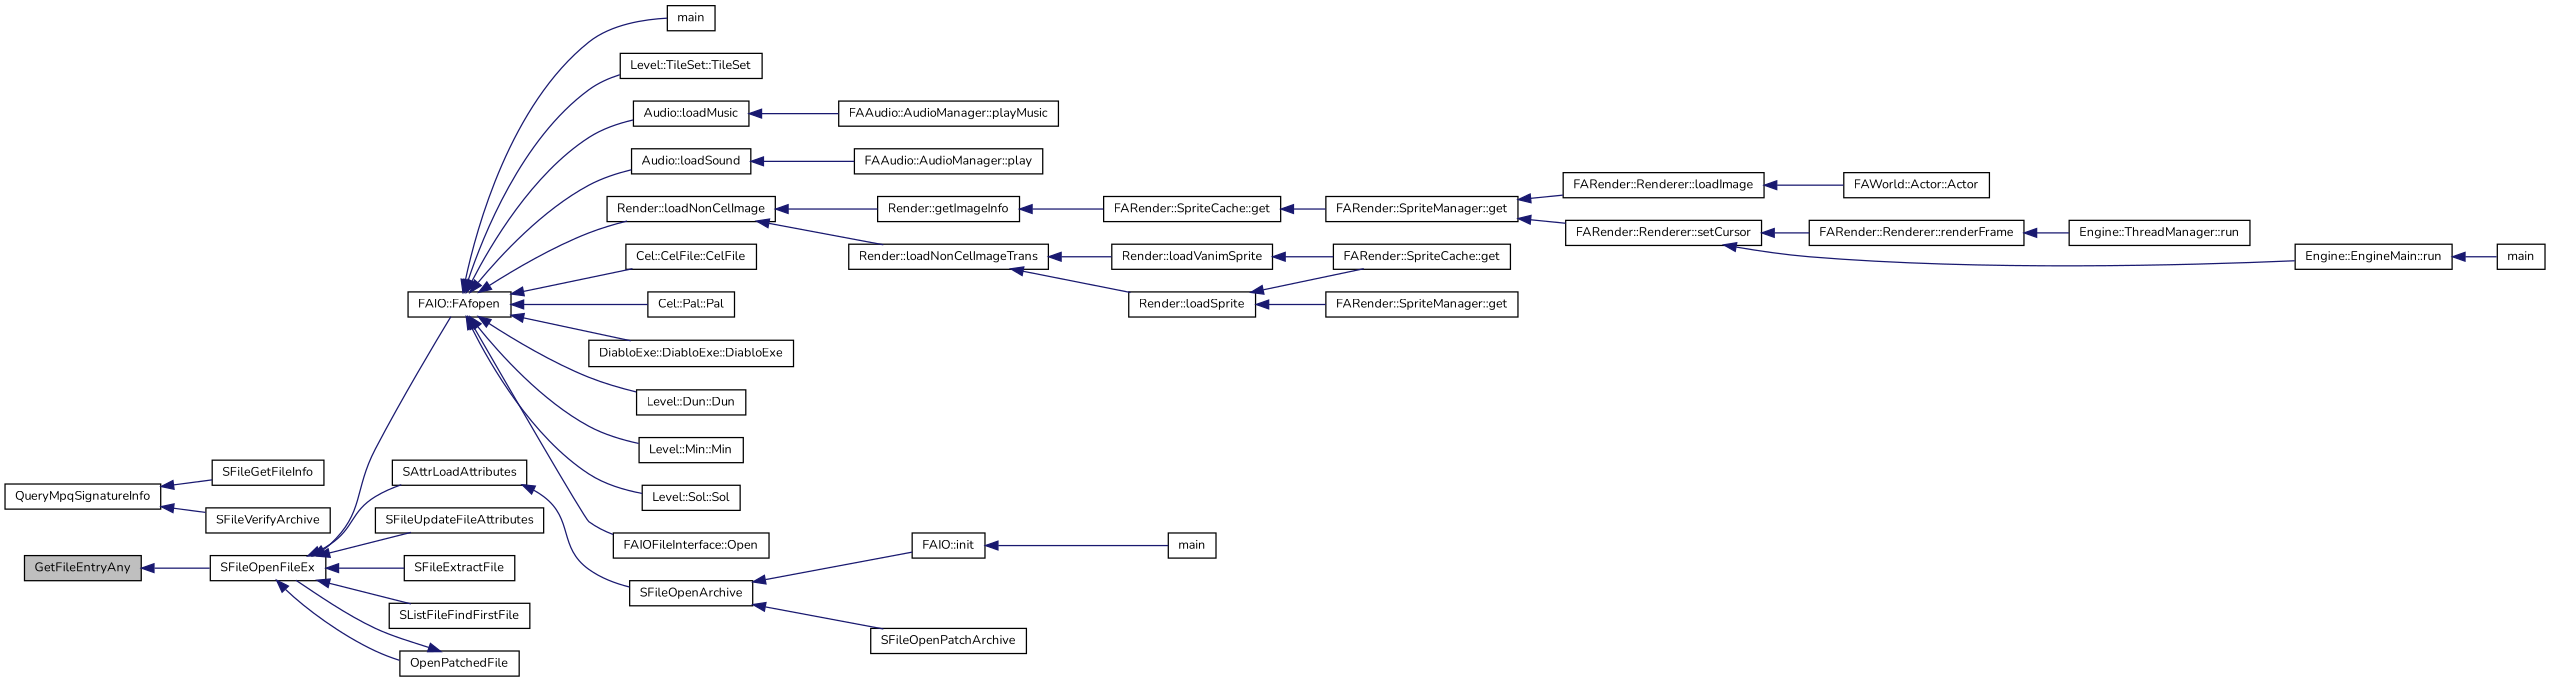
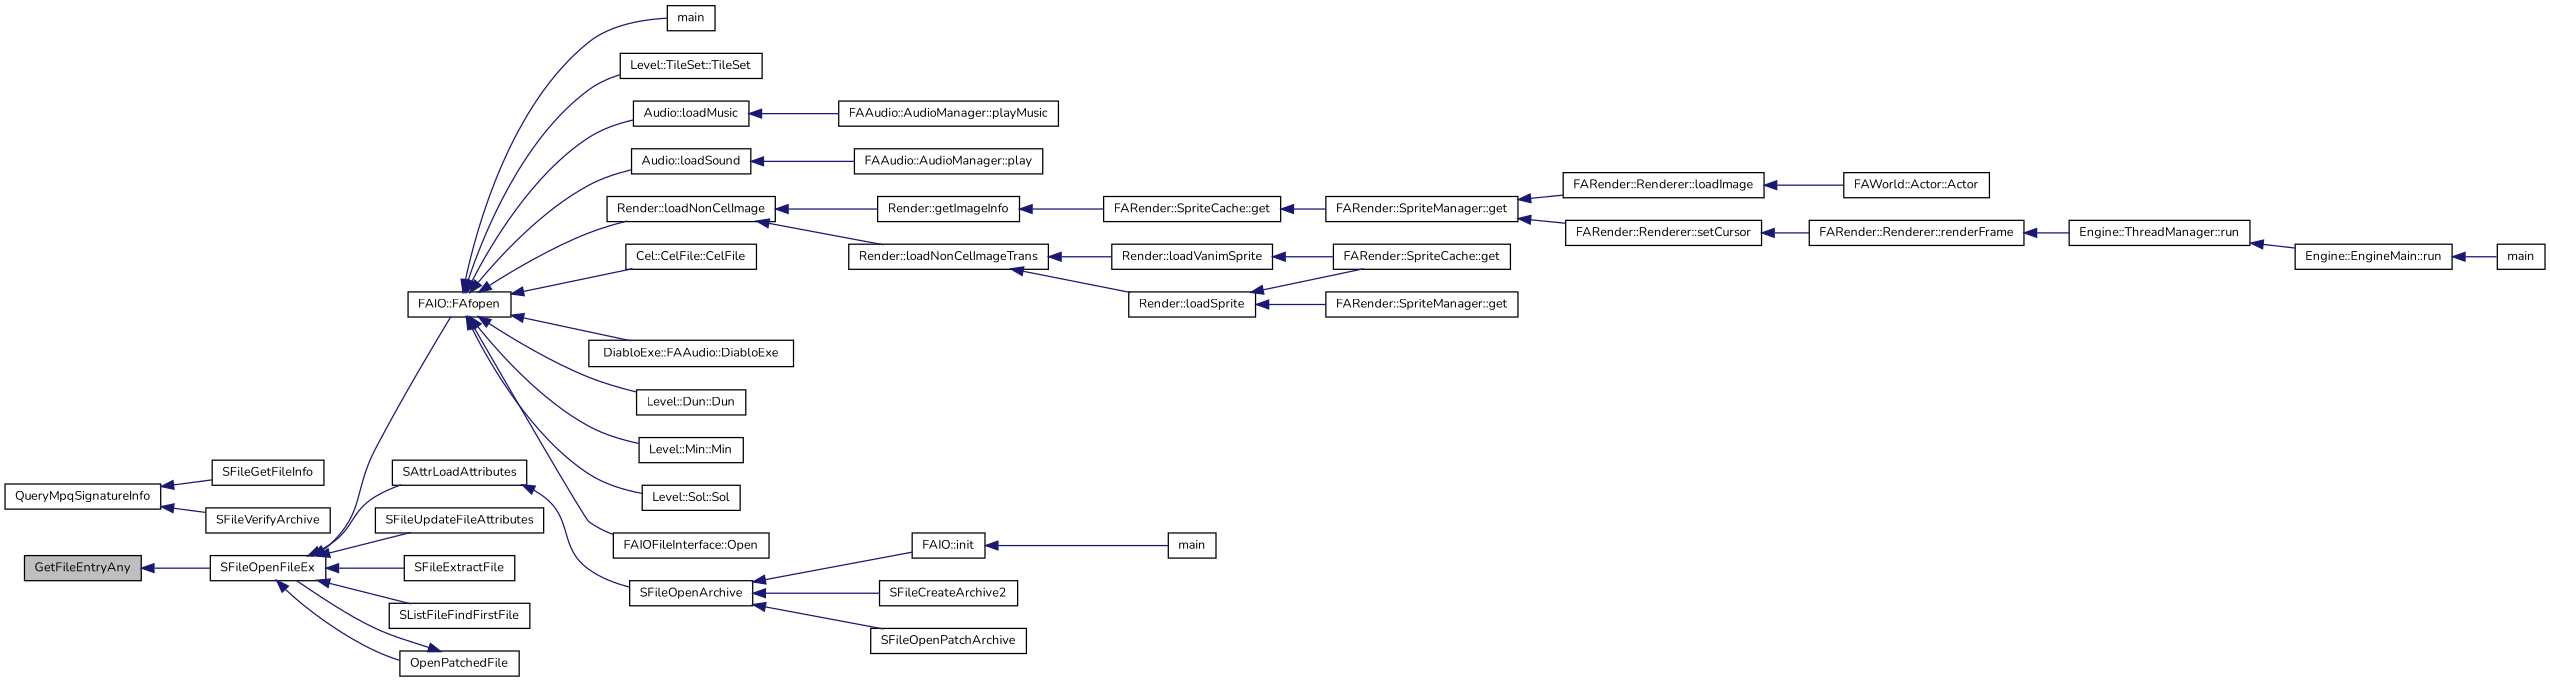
(2015, 266) -> (2279, 246)
(691, 304) -> none
(691, 353) -> (691, 353)
none -> (949, 593)
